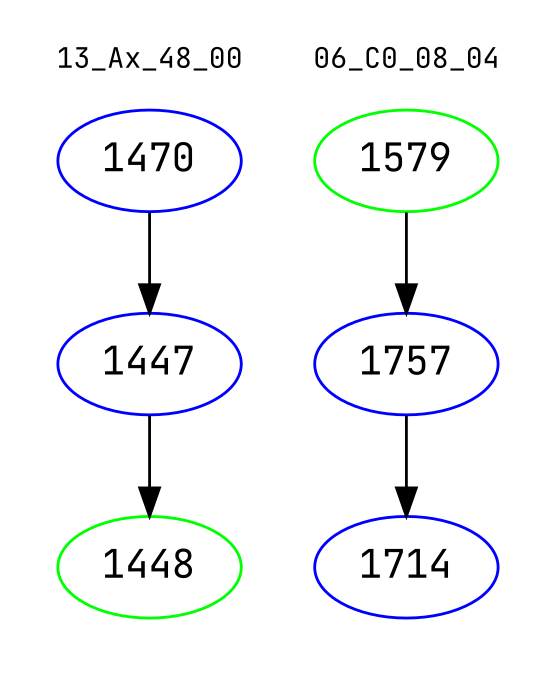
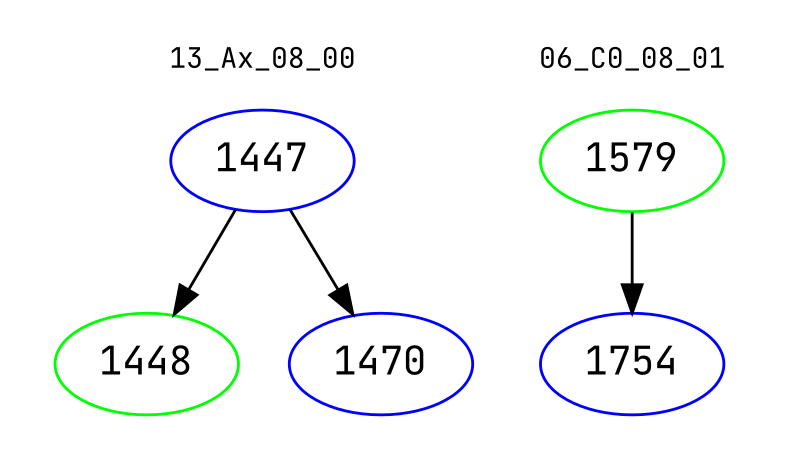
(151, 61) -> (264, 61)
(408, 61) -> (634, 61)
(150, 249) -> (314, 250)
(406, 364) -> (632, 364)
(406, 567) -> none
